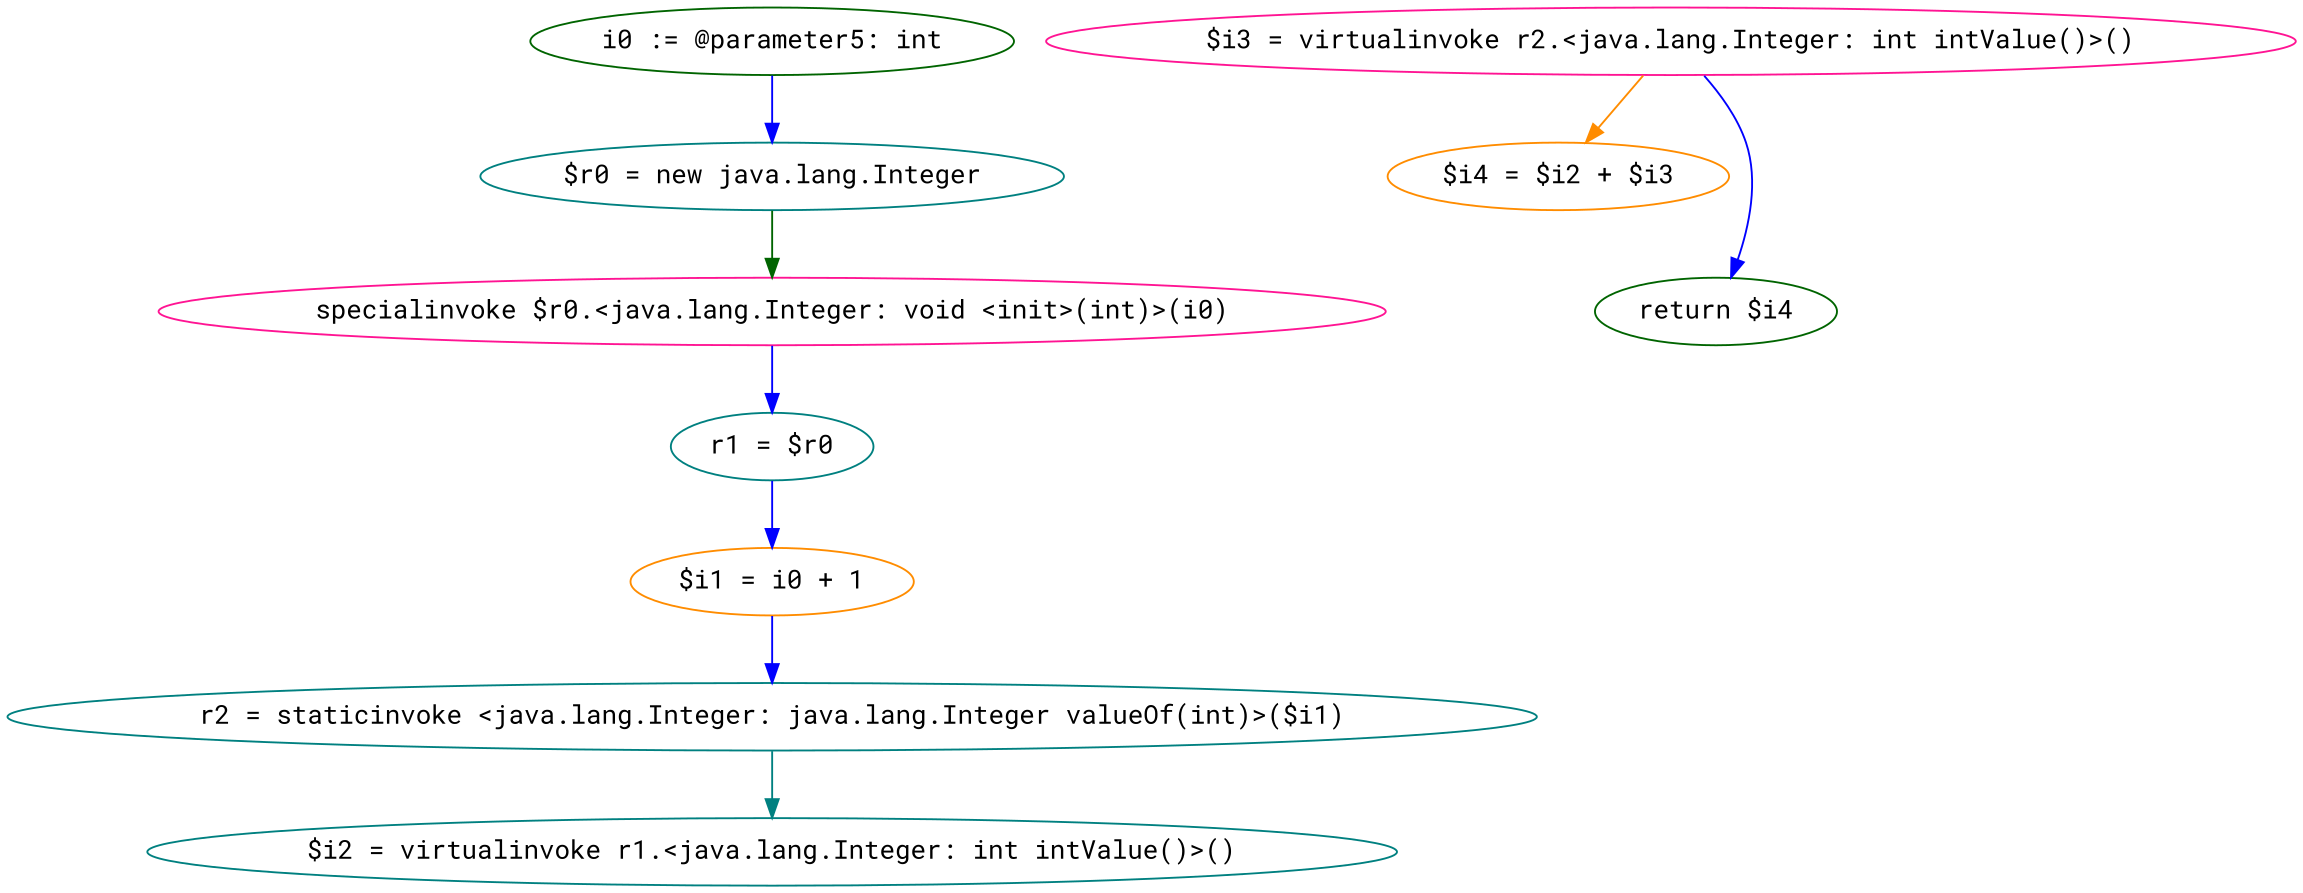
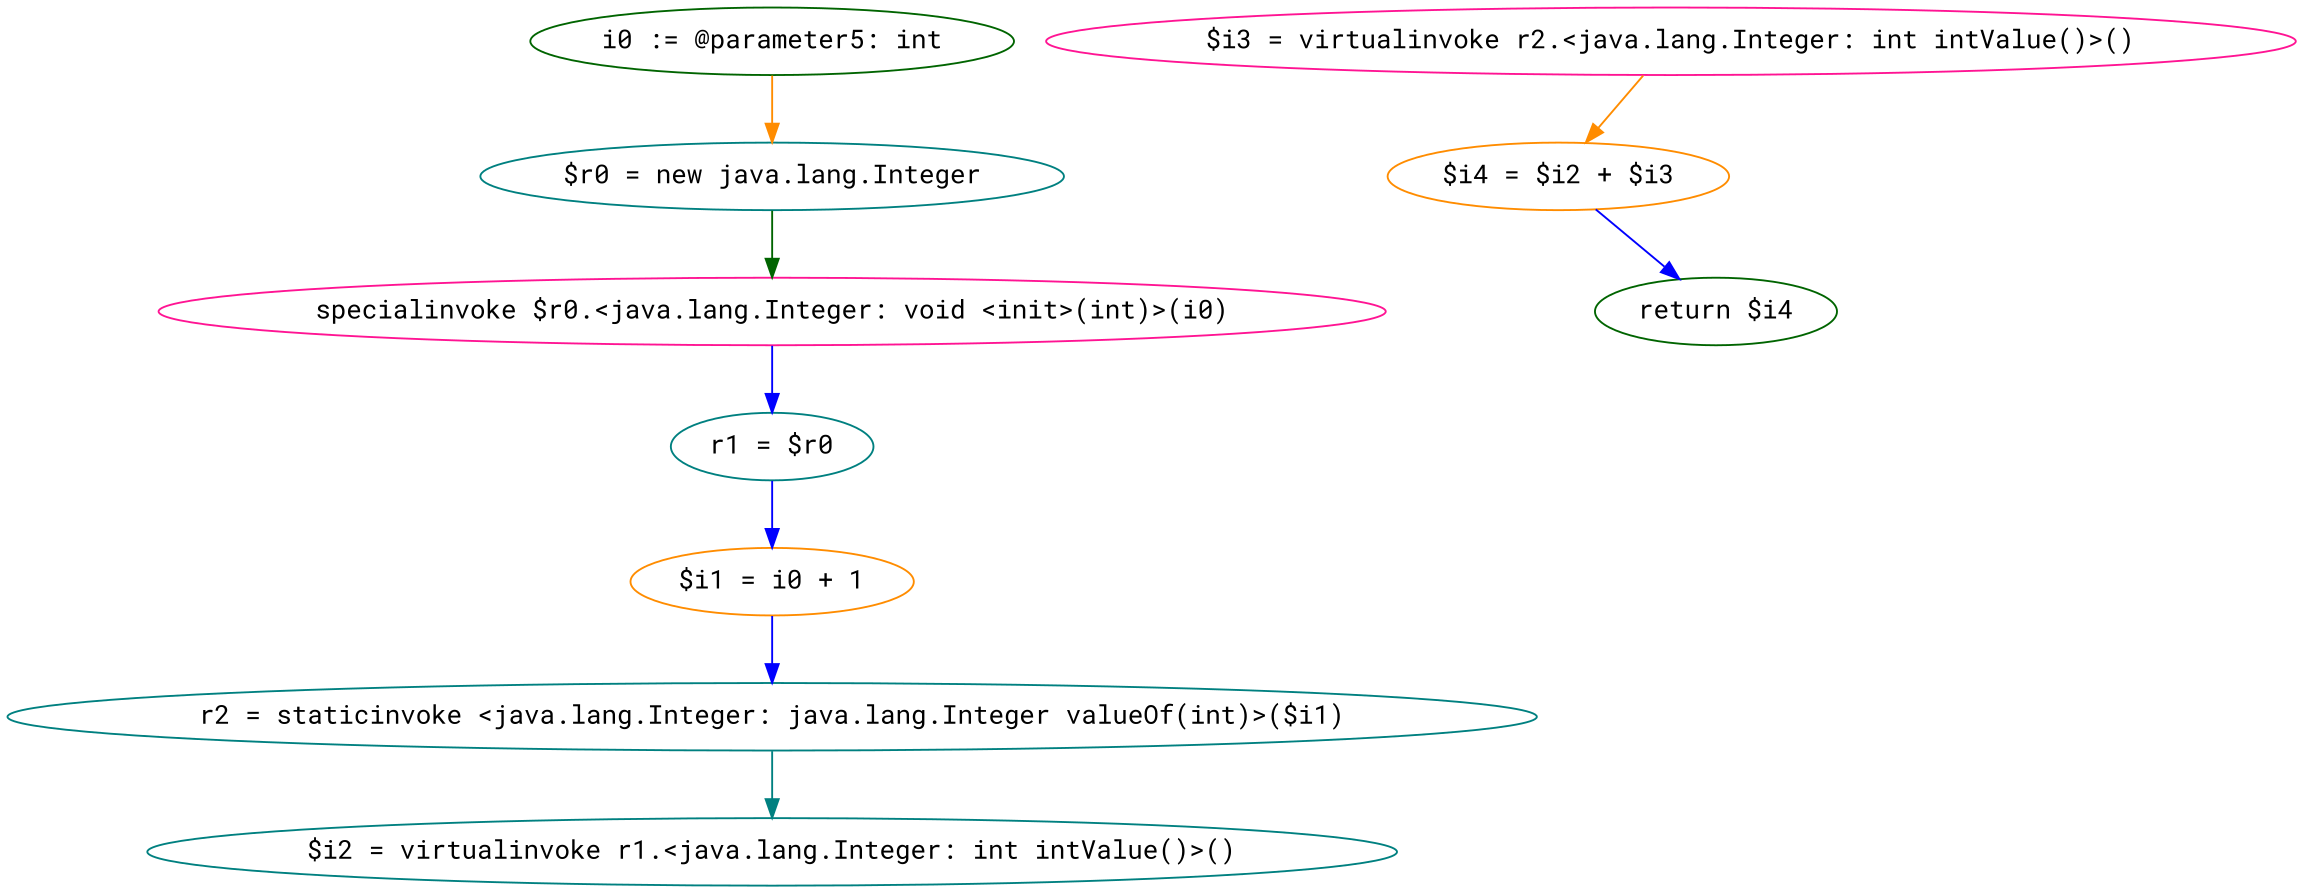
(772, 100) -> (772, 100)
(1750, 162) -> (1630, 238)
